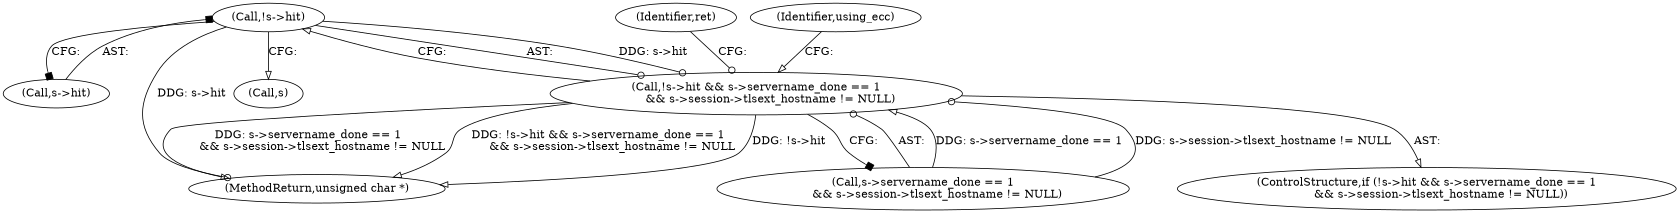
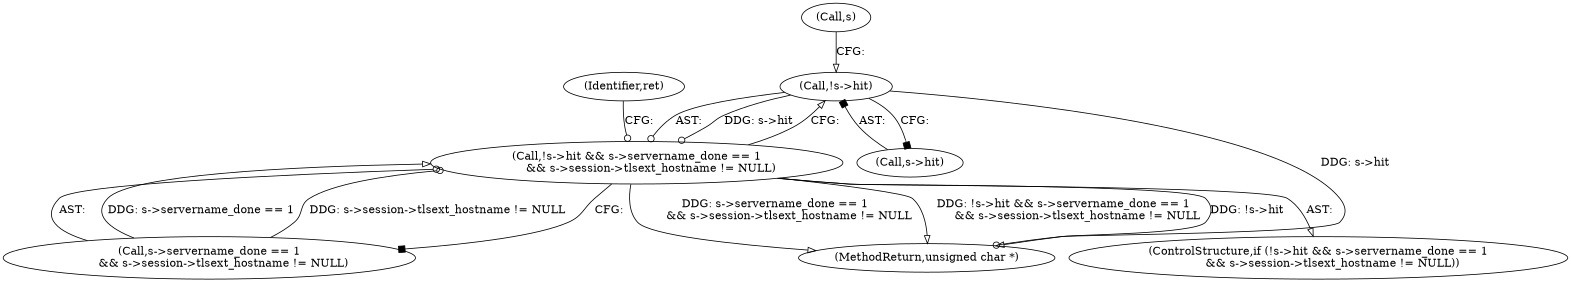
(836, 17) -> none
(268, 52) -> (836, 48)
